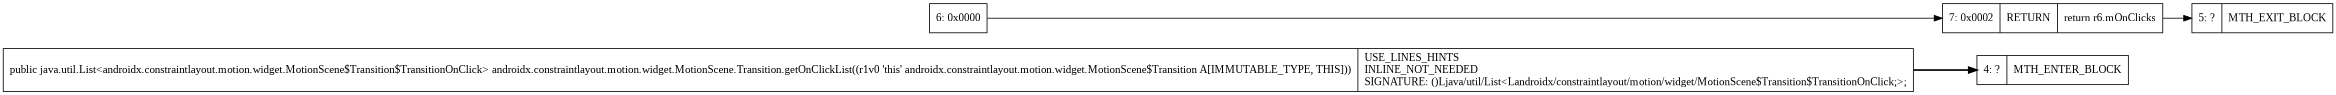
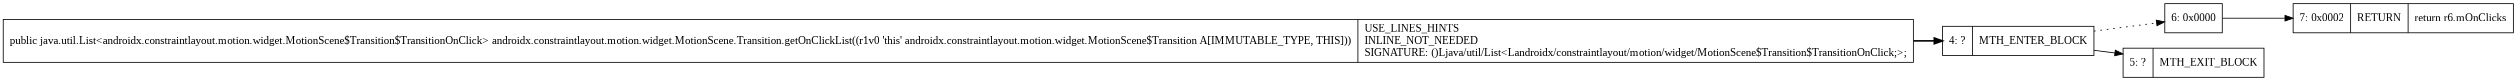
(2173, 18) -> (2104, 52)
none -> (2125, 27)
